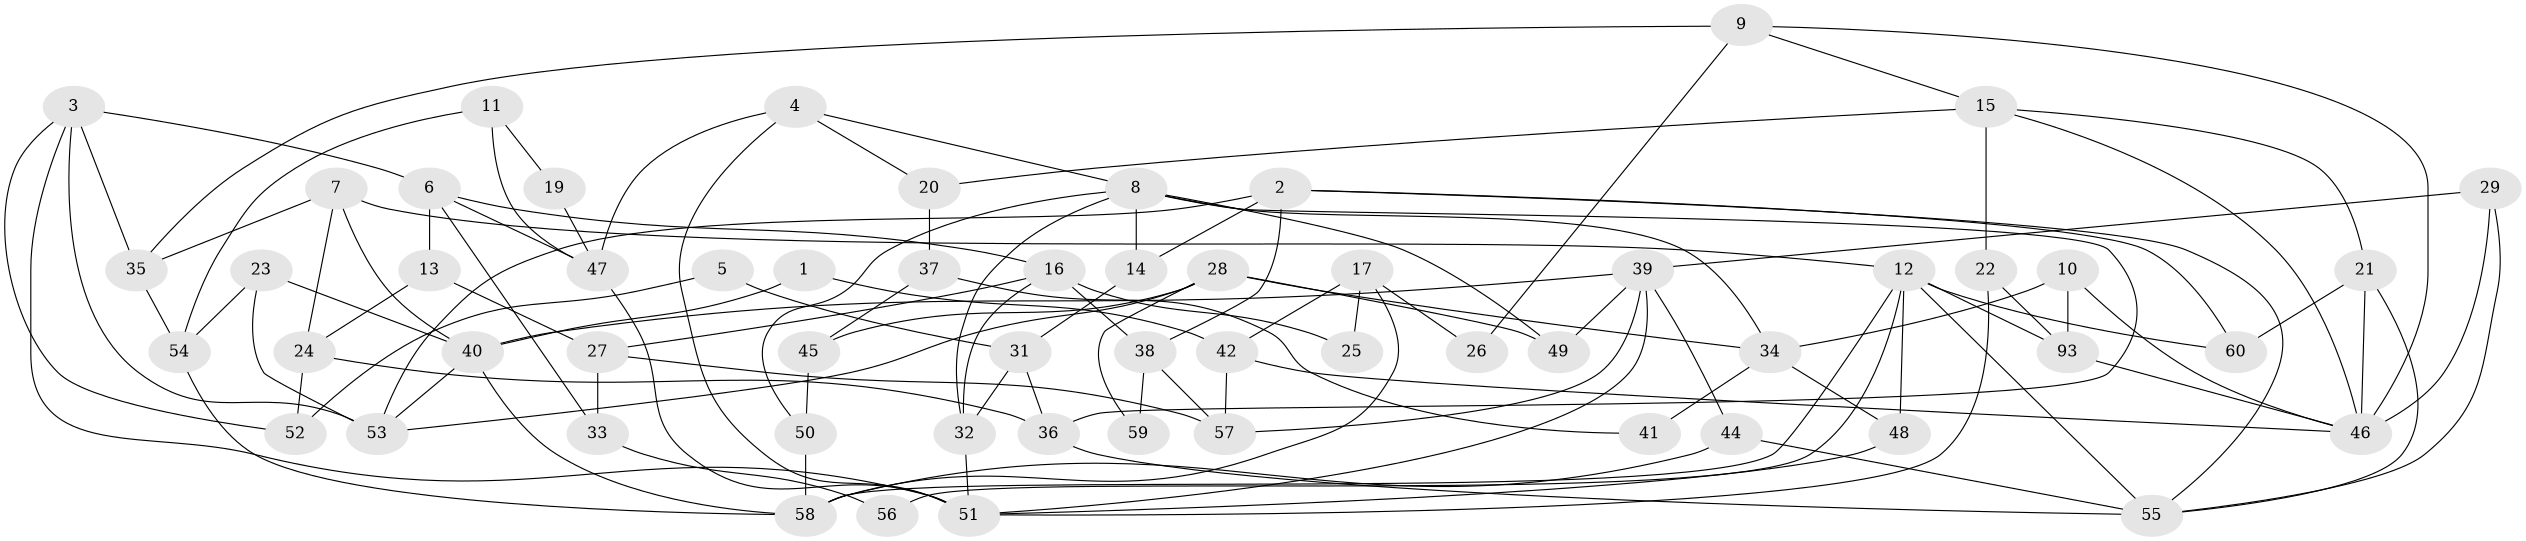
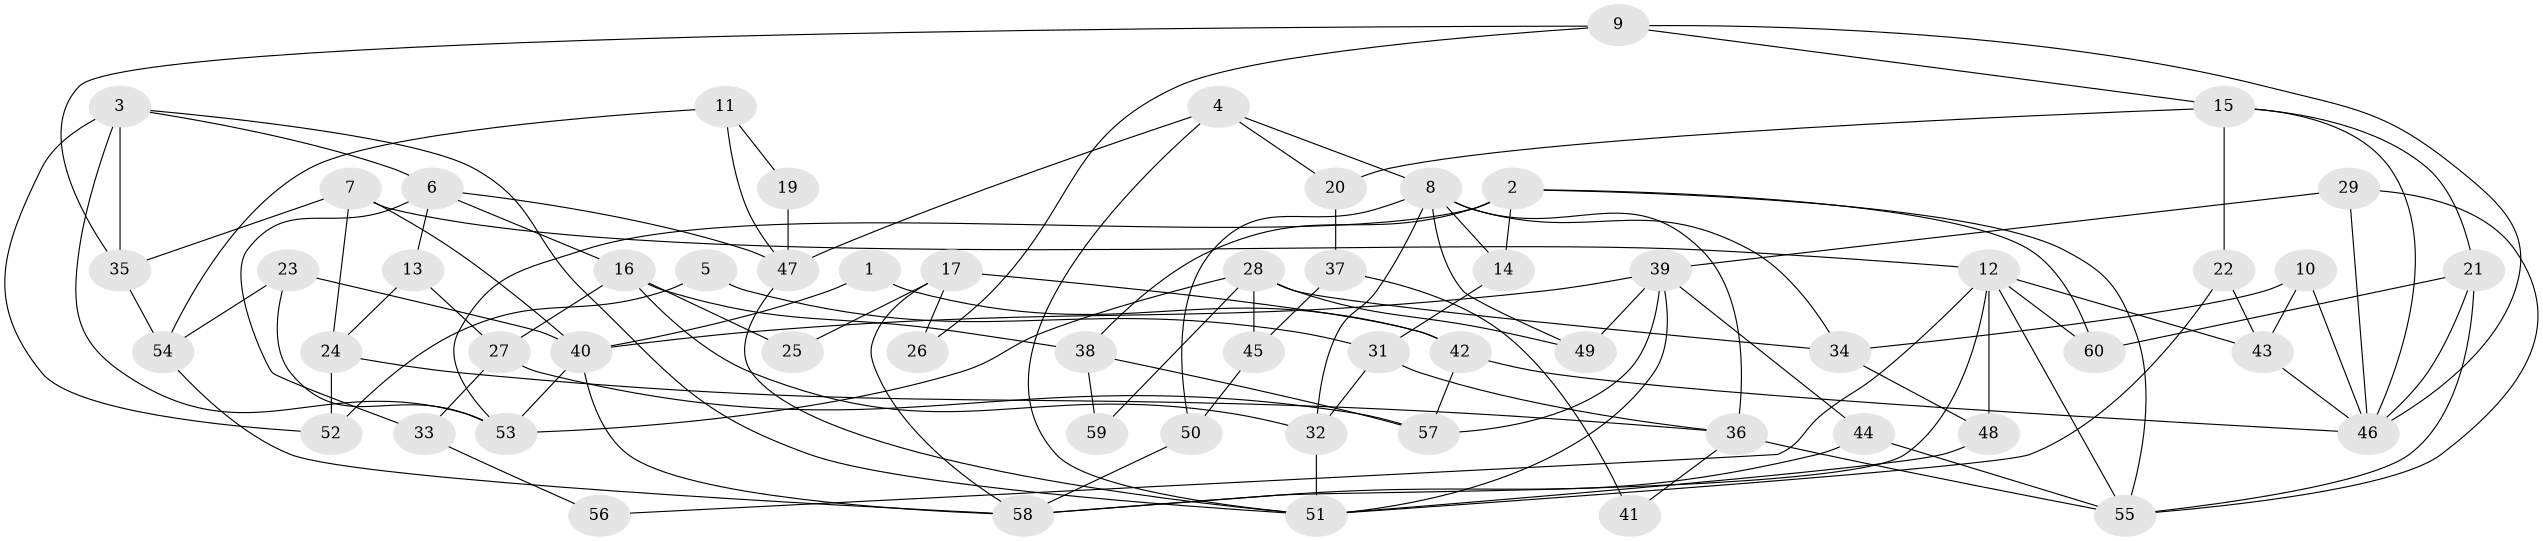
(2068, 352) -> (2263, 352)
(1718, 388) -> (1688, 471)
